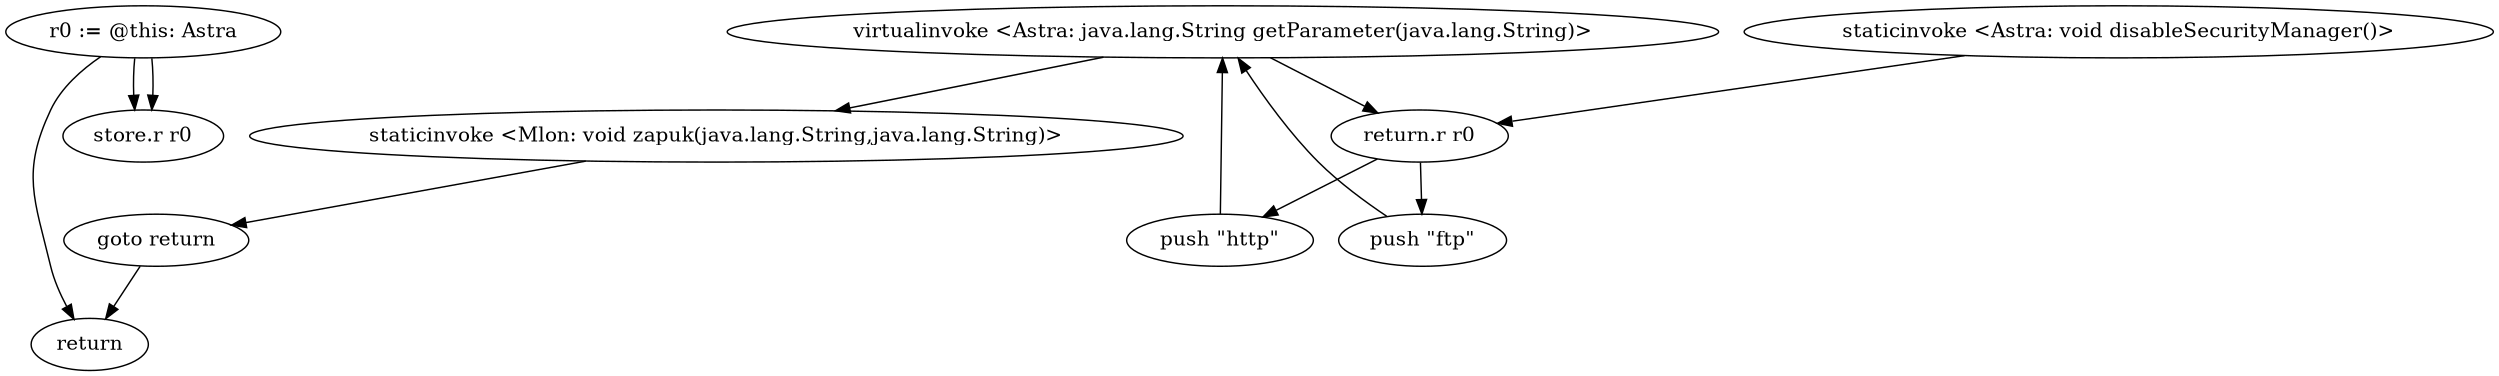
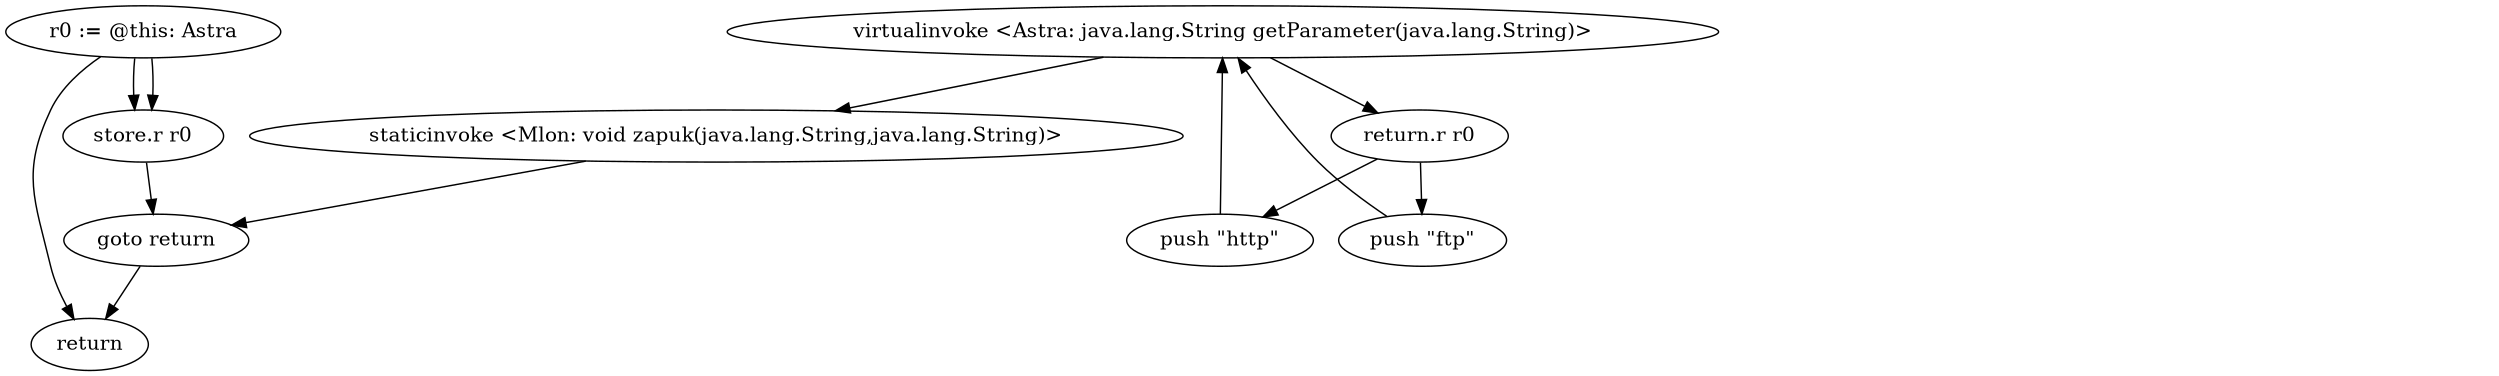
(2119, 32) -> none
none -> (149, 181)
